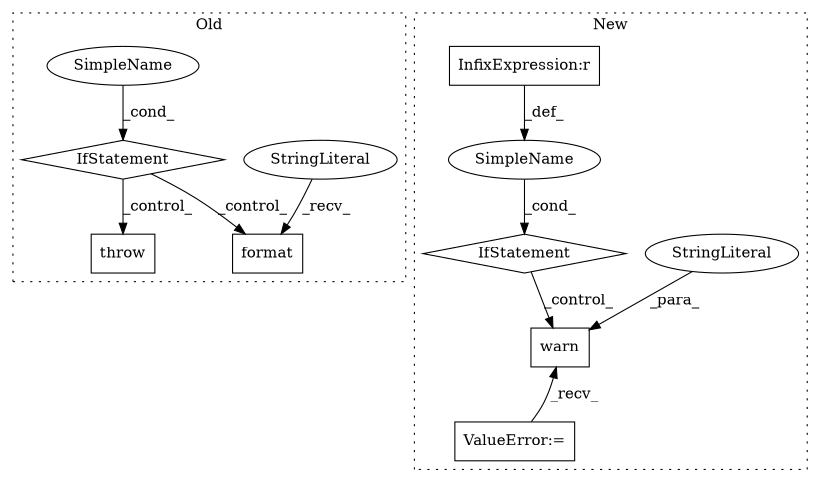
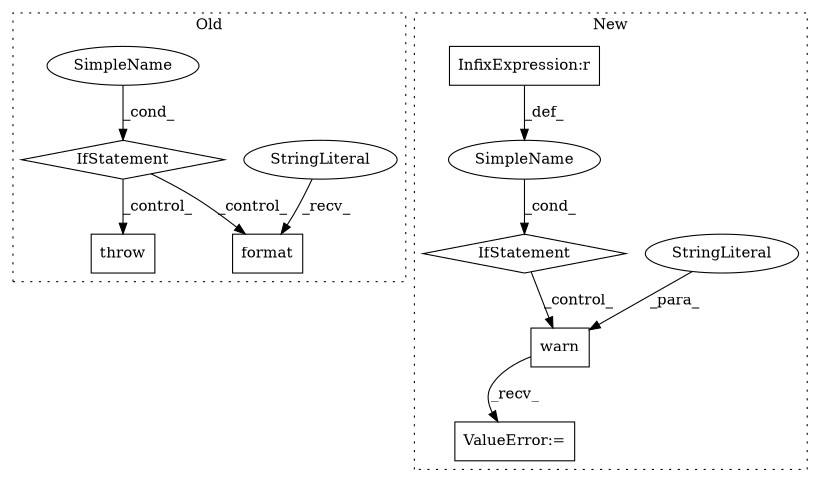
(545, 401) -> (498, 377)
